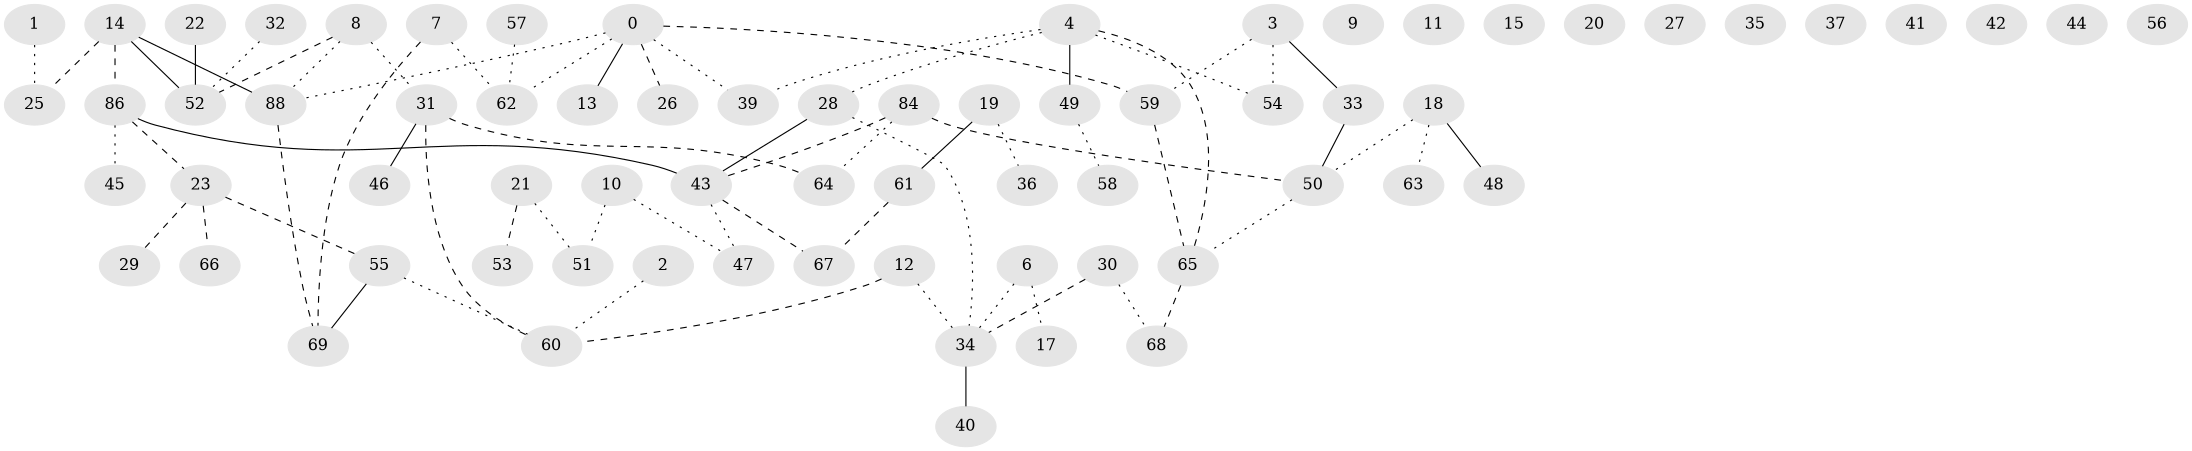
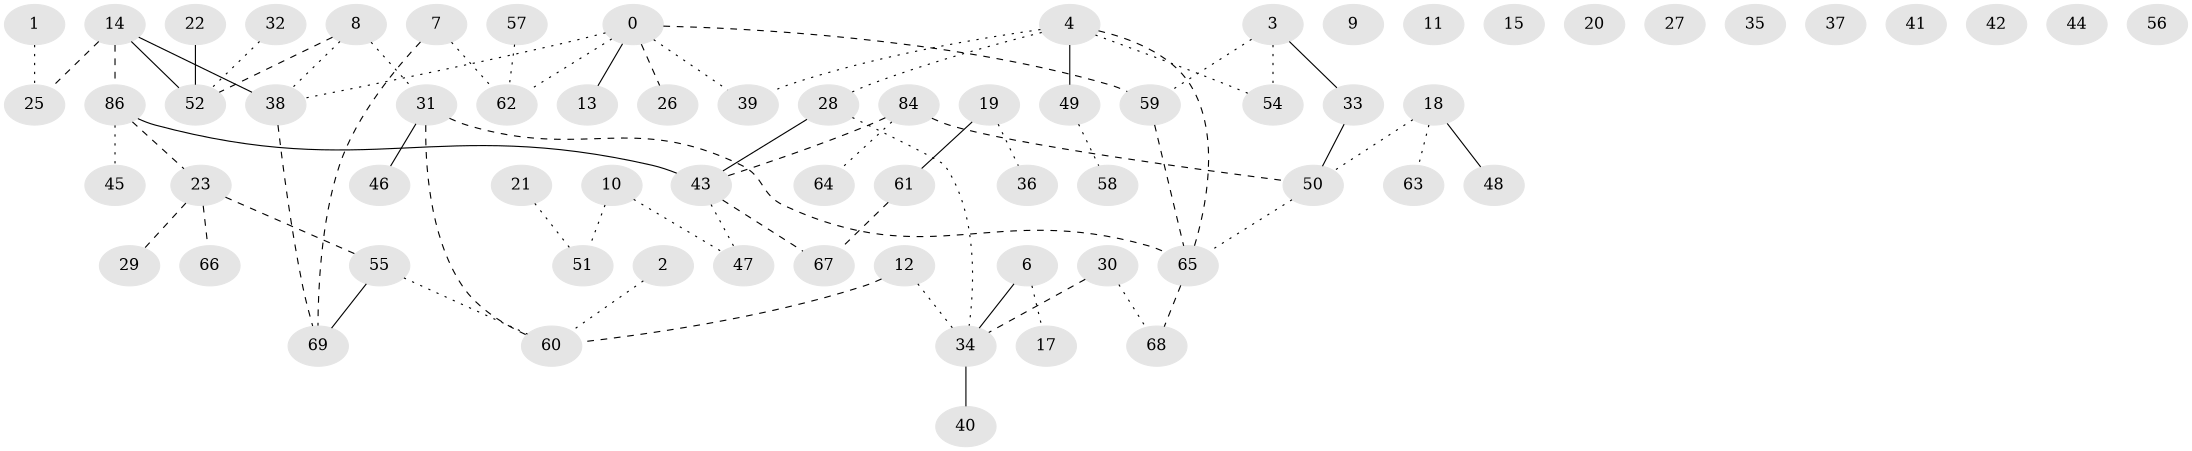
(276, 105) -> (276, 105)
(625, 146) -> (798, 211)
(502, 266) -> none
(997, 306) -> (997, 306)
